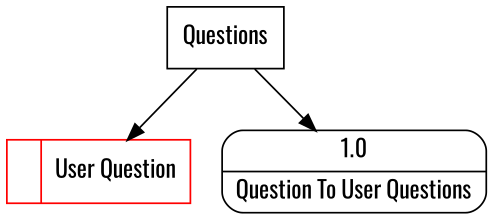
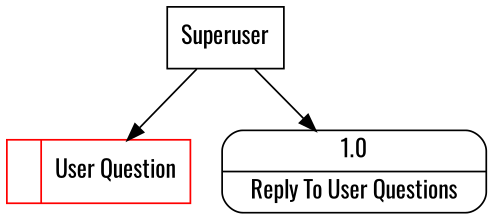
(226, 38) -> (226, 38)
(354, 191) -> (354, 191)
